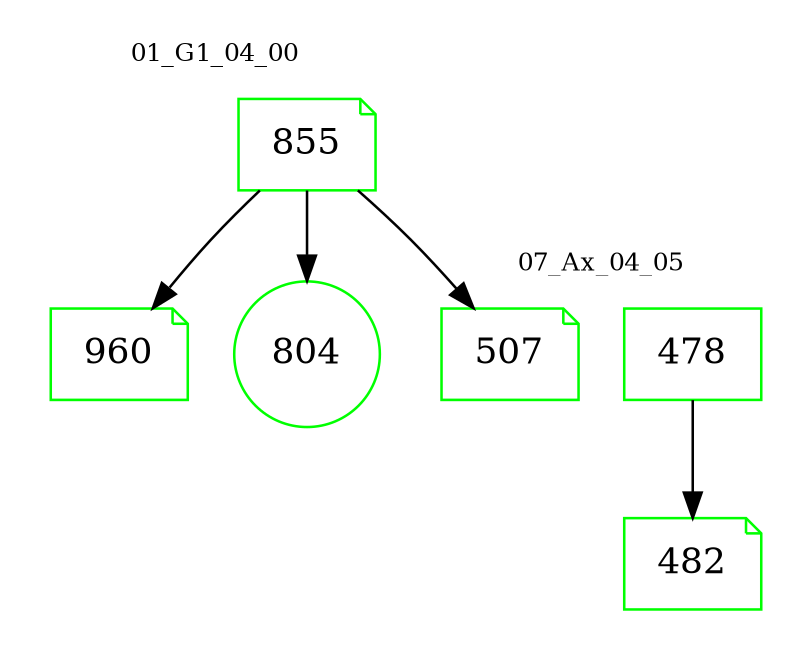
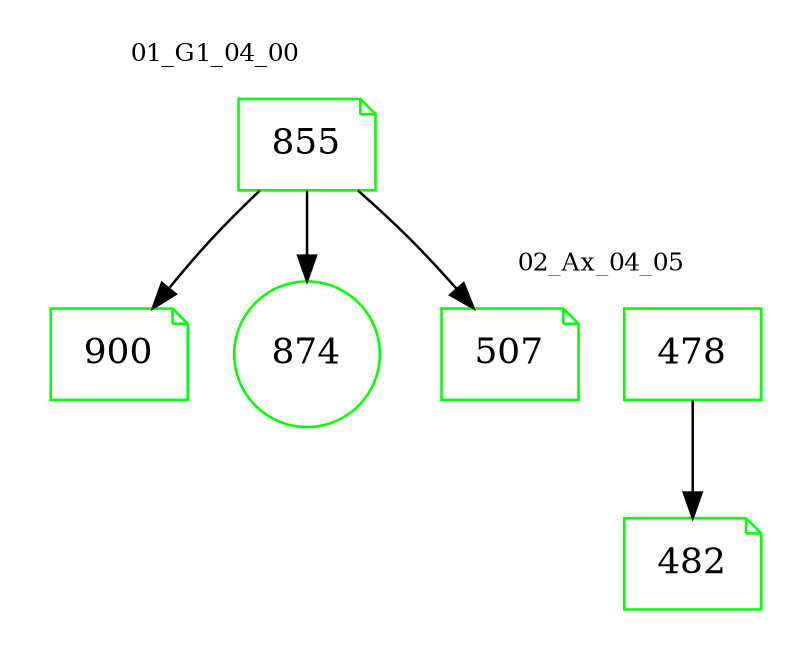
(601, 264) -> (601, 264)
(119, 354) -> (119, 354)
(307, 354) -> (307, 354)
